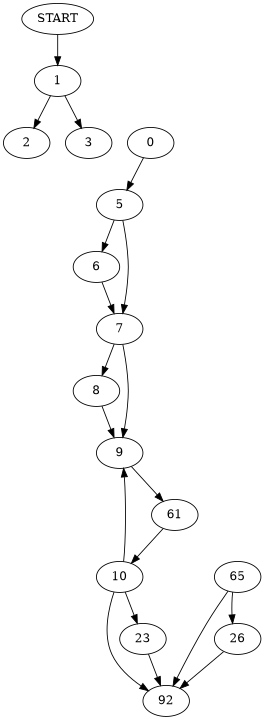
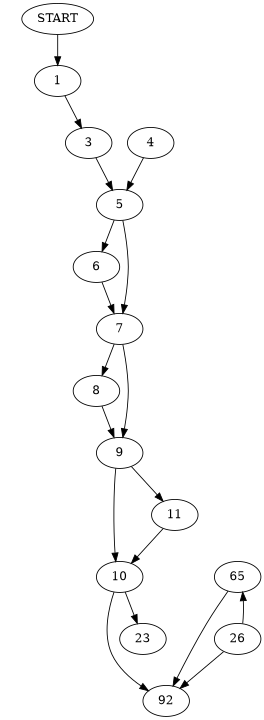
(27, 143) -> none
(151, 143) -> (151, 143)
none -> (102, 170)
(175, 515) -> (175, 515)
(125, 519) -> (114, 511)
(232, 603) -> (243, 612)
(153, 666) -> none
